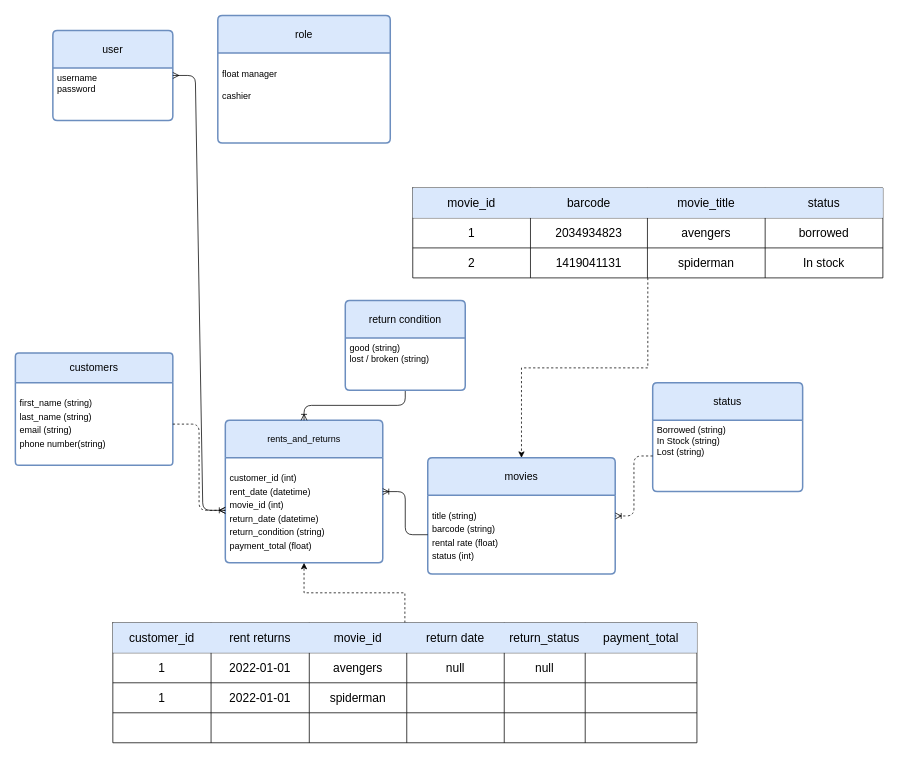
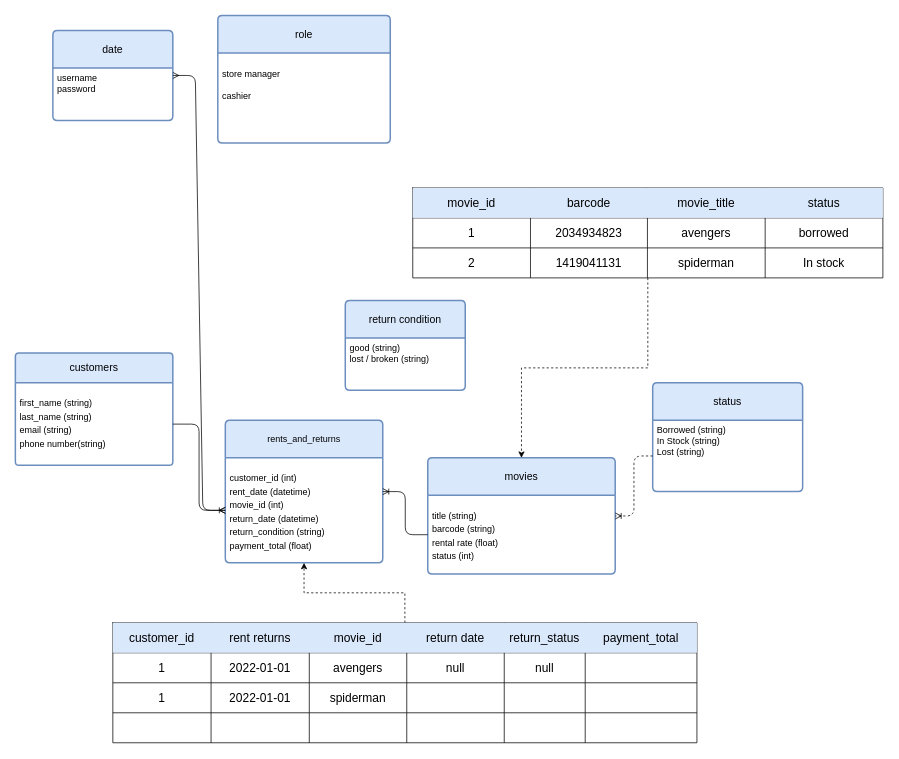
(113, 49) -> (113, 49)
(253, 69) -> (254, 69)
(354, 405) -> none
(199, 457) -> (199, 457)
